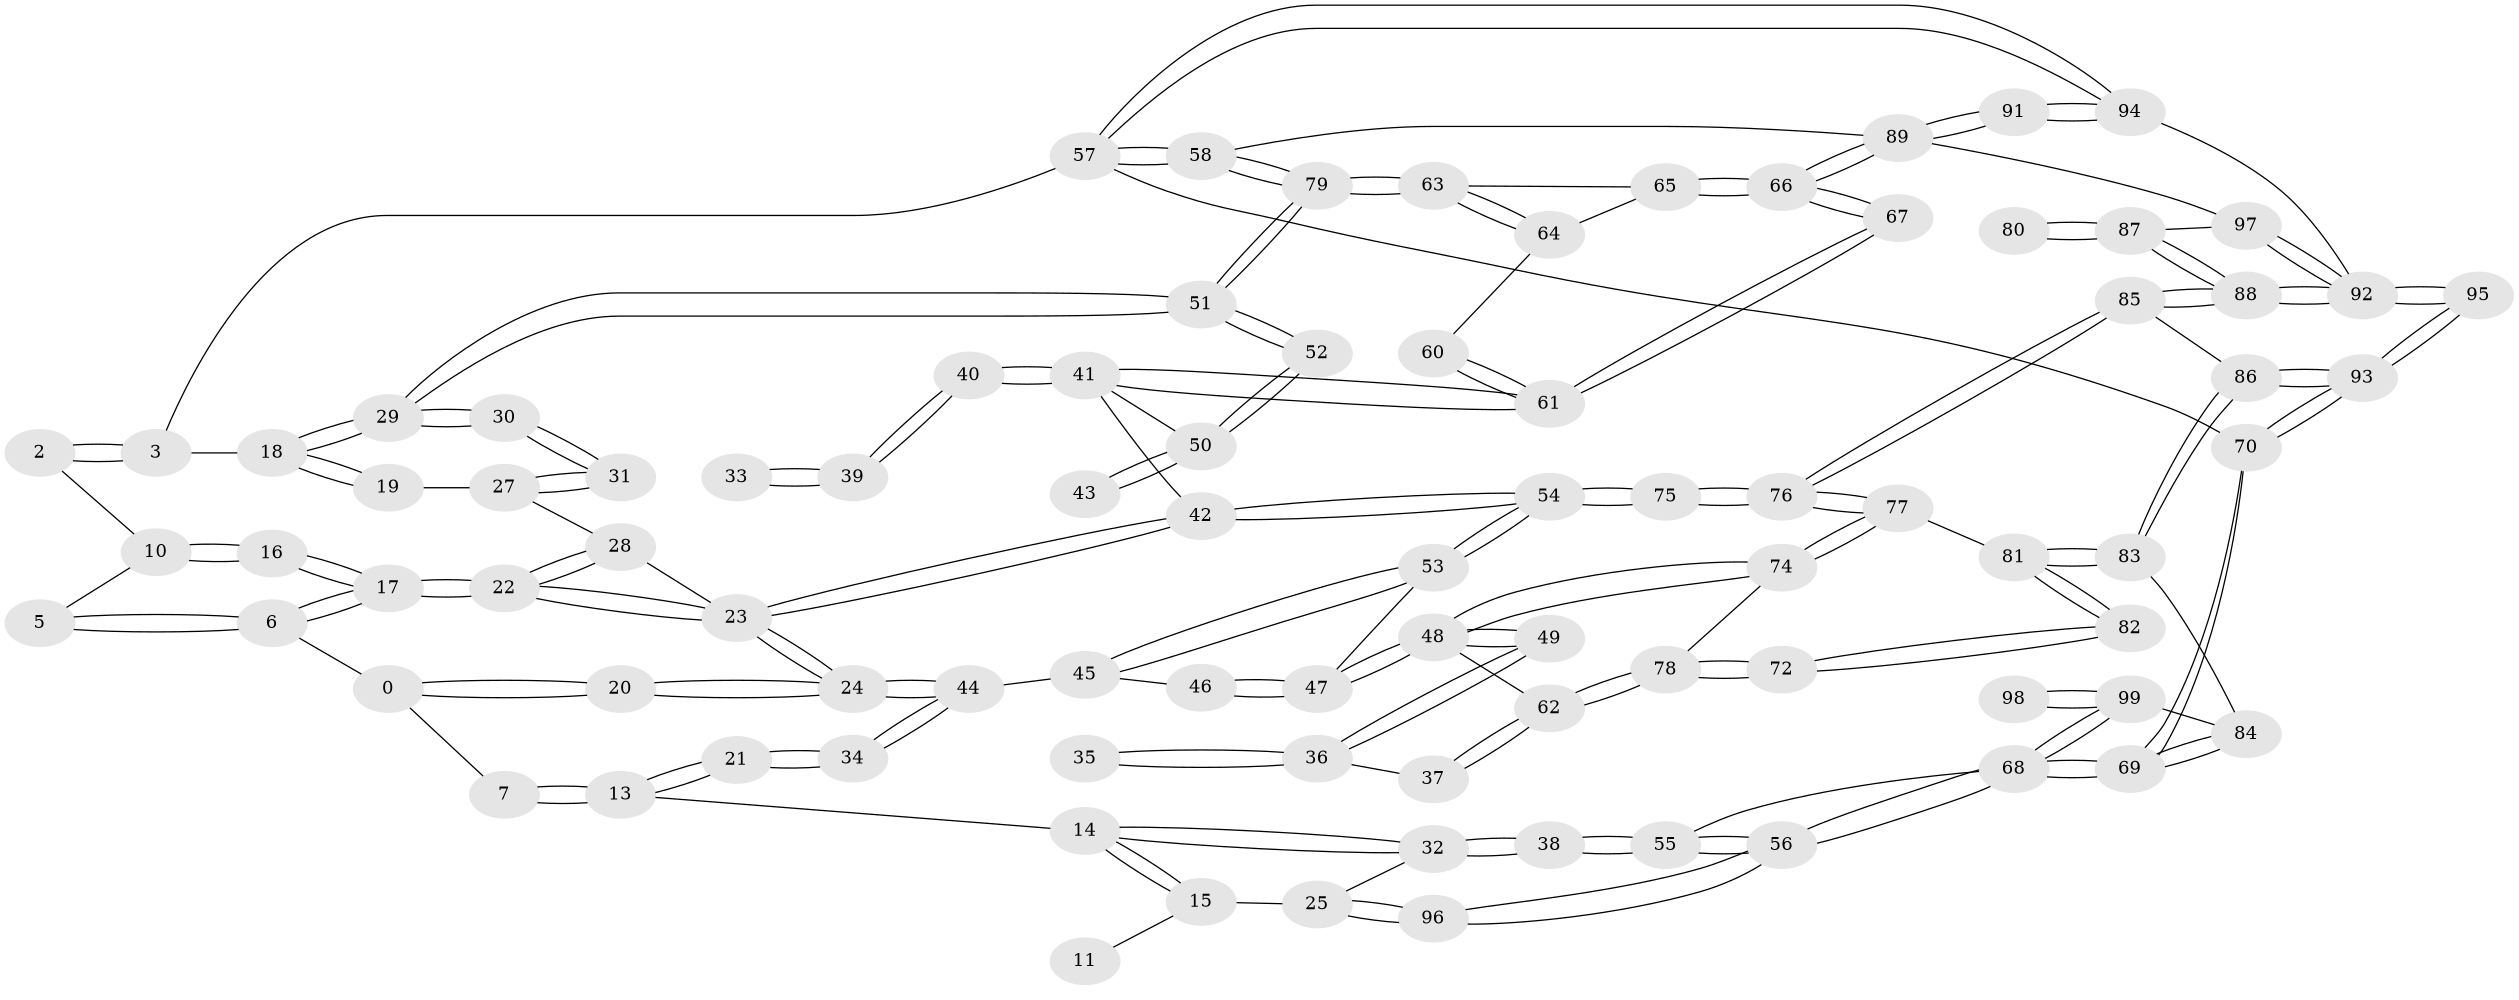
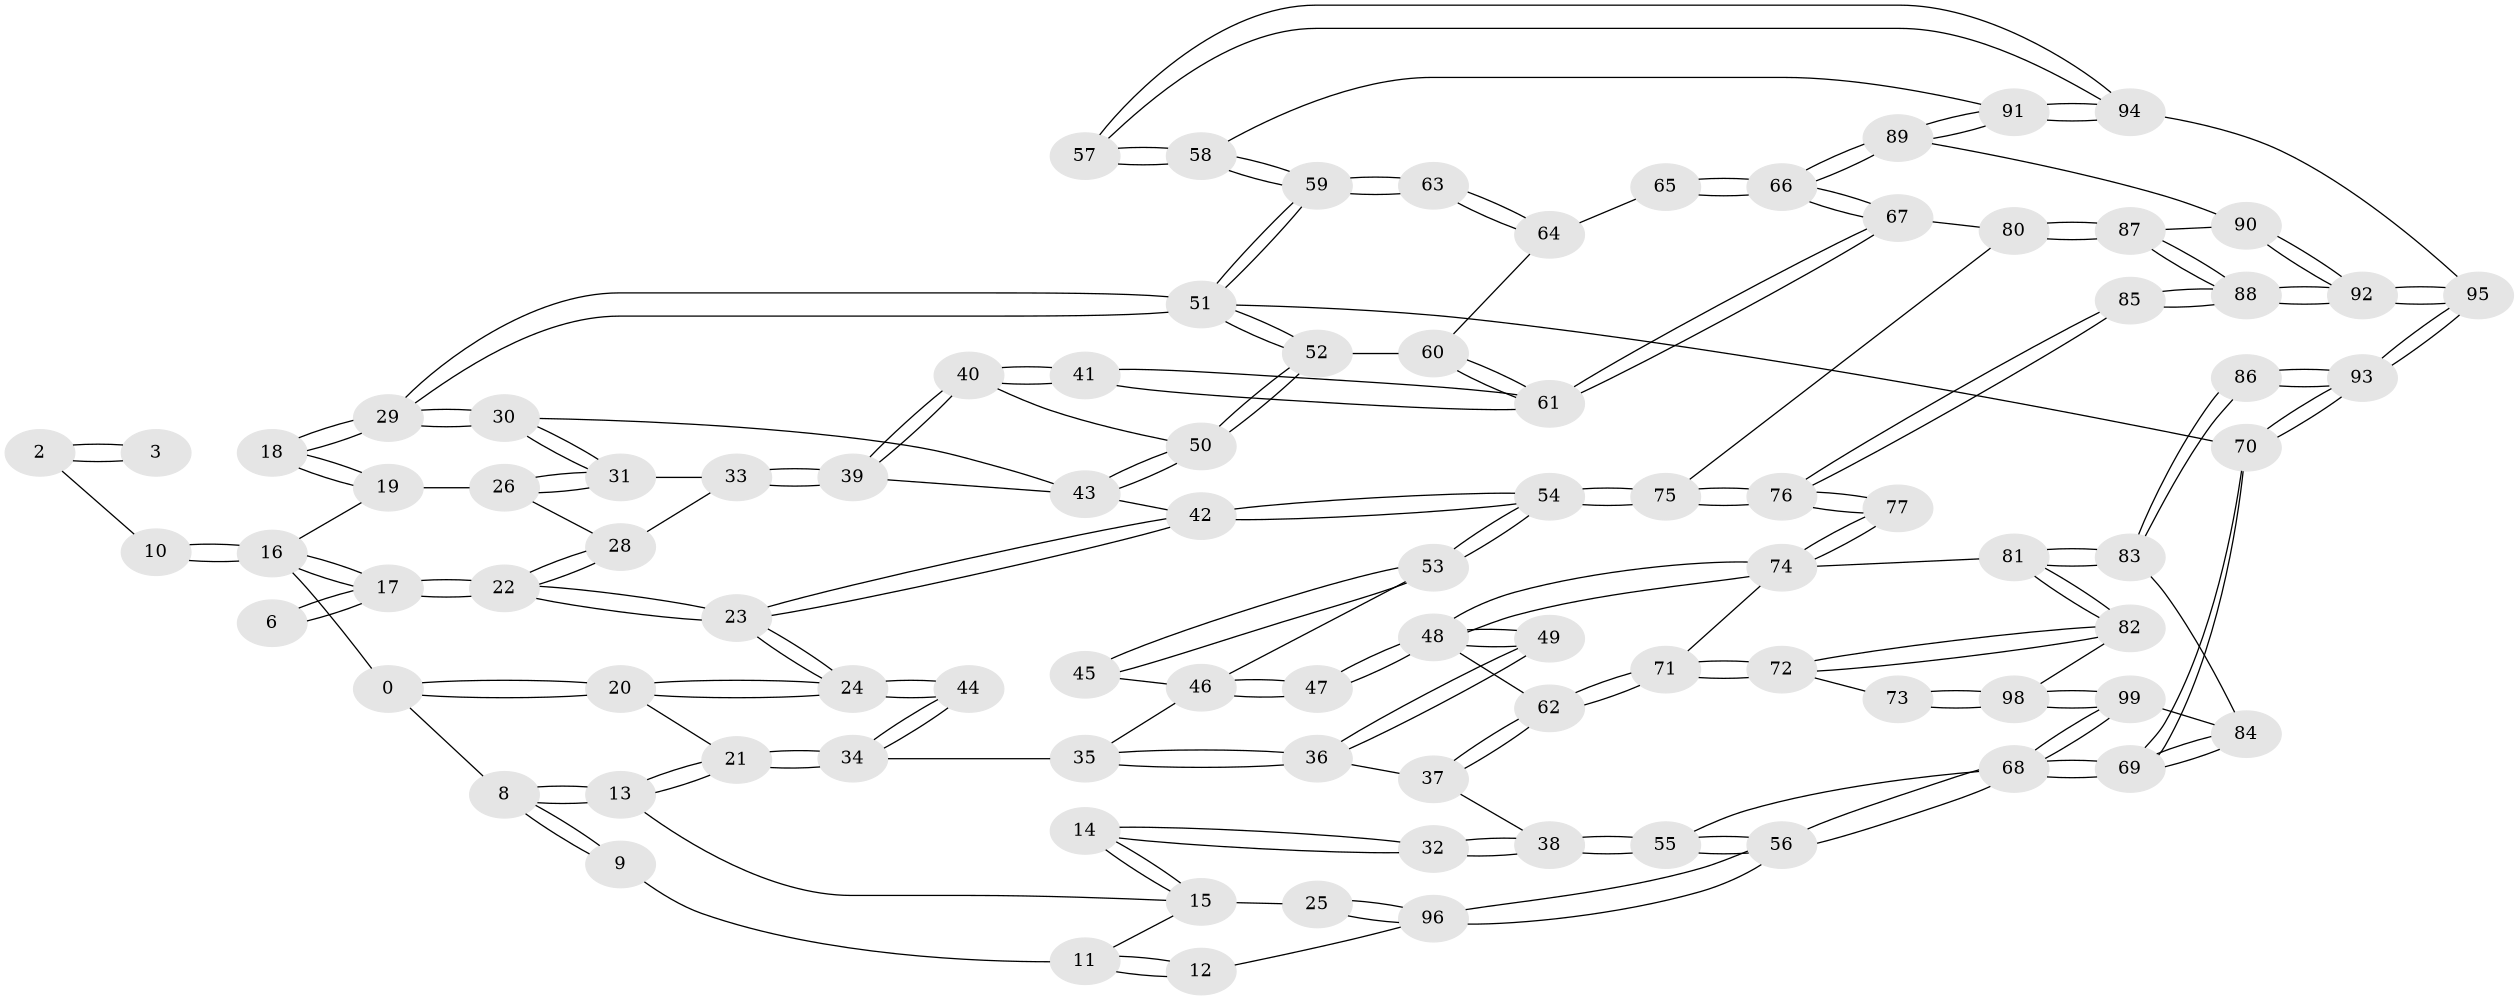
(1548, 126) -> (1600, 77)
(2269, 182) -> (2323, 174)
(1317, 186) -> (1317, 186)
(1550, 186) -> none
(562, 215) -> none
none -> (1956, 225)
(2246, 226) -> (2246, 226)
(1669, 298) -> (1727, 354)
(2188, 339) -> none
none -> (1376, 354)
none -> (1840, 364)
(1143, 411) -> (1081, 420)
none -> (799, 432)
(1139, 448) -> (1143, 505)
(214, 453) -> none
none -> (679, 477)
none -> (969, 486)
(504, 488) -> (504, 488)
none -> (330, 521)
(1956, 533) -> (1898, 563)
(679, 583) -> (679, 512)
(40, 623) -> none
(1375, 628) -> (1317, 628)
(330, 656) -> (335, 622)
none -> (2072, 664)
(1666, 670) -> (1666, 670)
(1027, 682) -> none
none -> (1898, 699)
none -> (1143, 723)
none -> (679, 725)
none -> (969, 759)
(504, 795) -> (504, 795)
none -> (1492, 812)
(853, 813) -> (896, 895)
none -> (621, 864)
(1375, 877) -> none
none -> (1201, 972)
